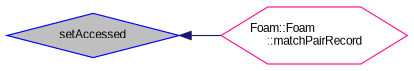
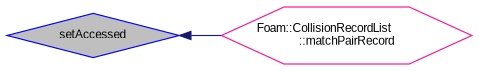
(314, 35) -> (347, 35)
